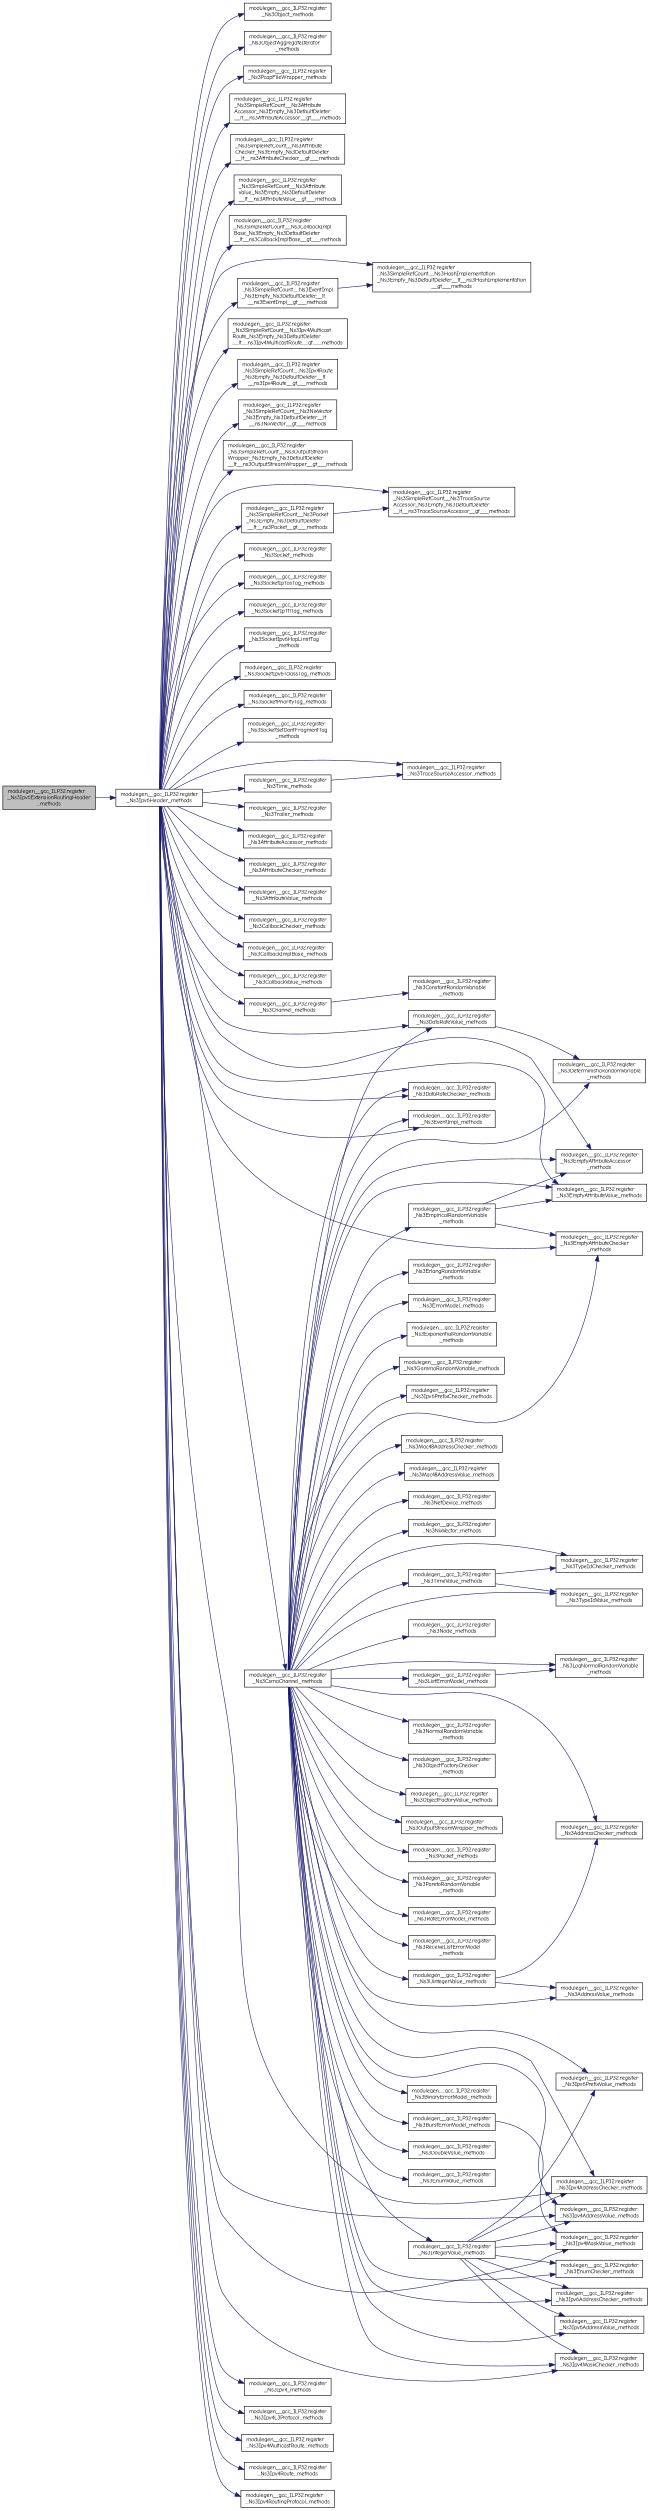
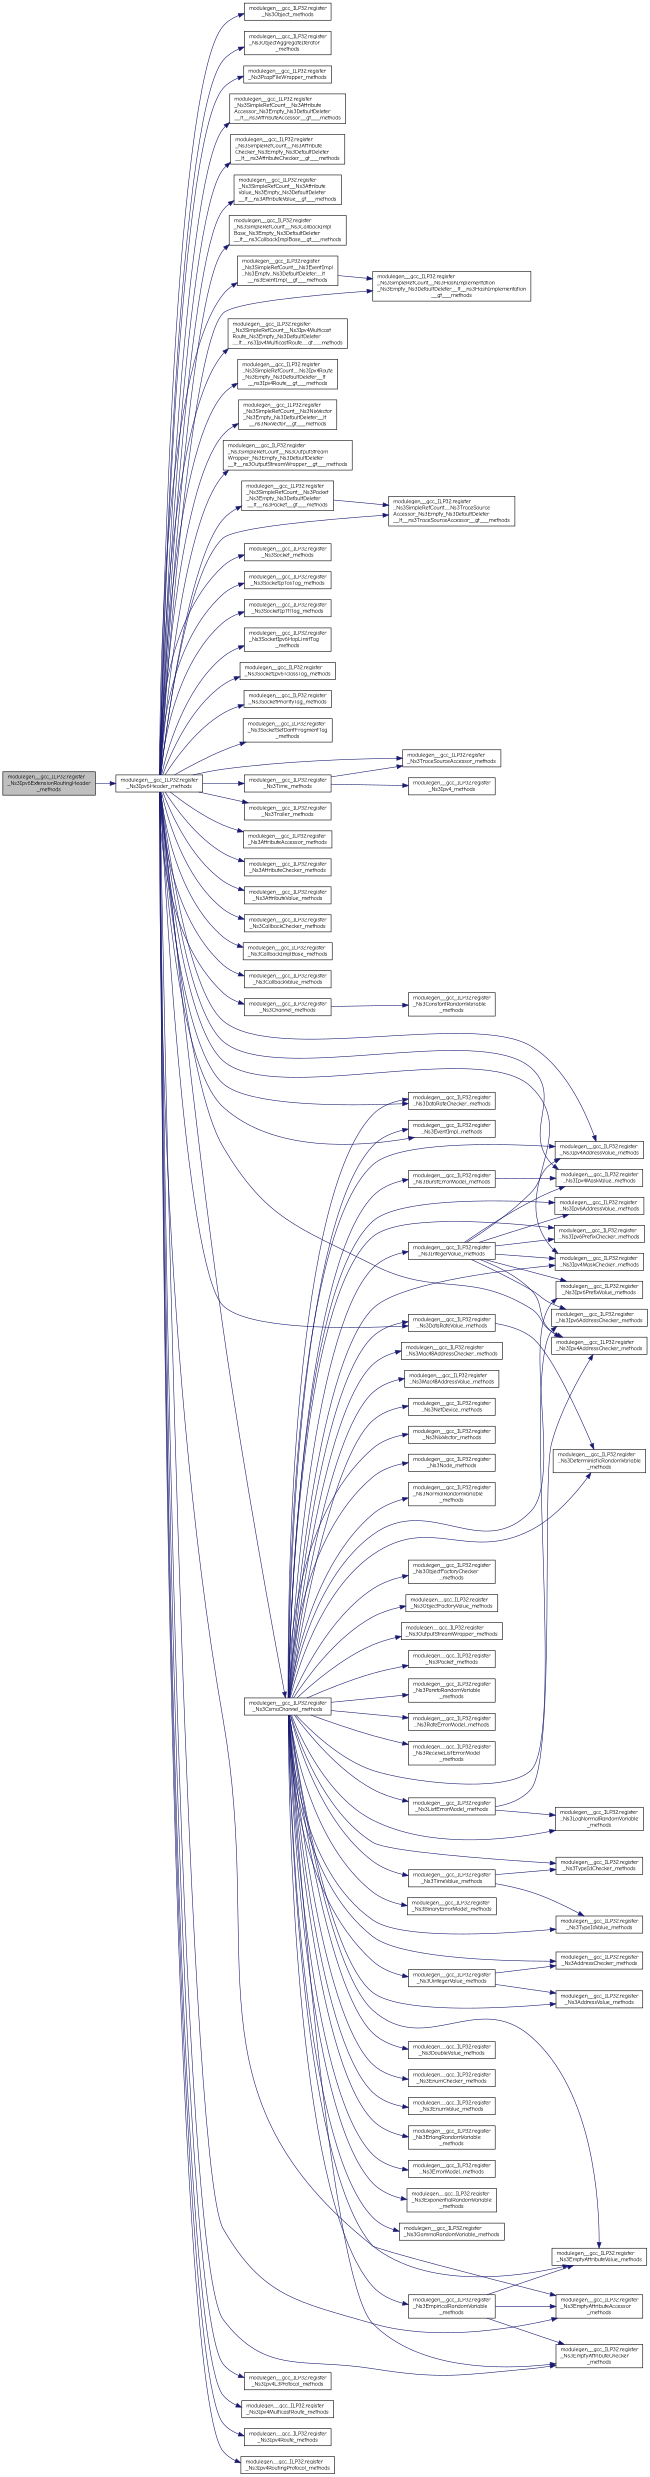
(172, 1599) -> (367, 785)
(352, 2009) -> (547, 1579)
(523, 2259) -> (522, 1243)
